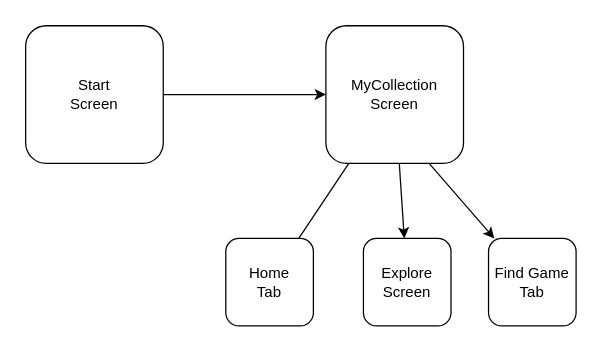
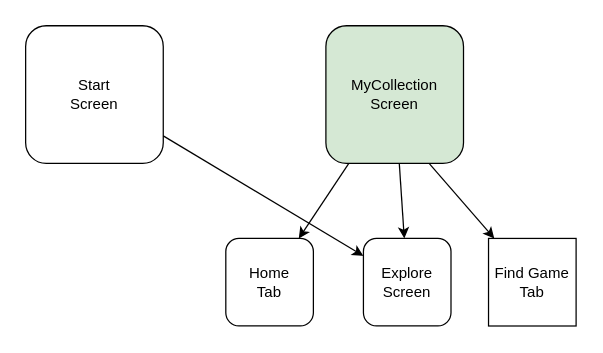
(240, 94) -> (259, 193)
(394, 94) -> (394, 94)
(304, 230) -> (307, 225)
(532, 282) -> (532, 282)
